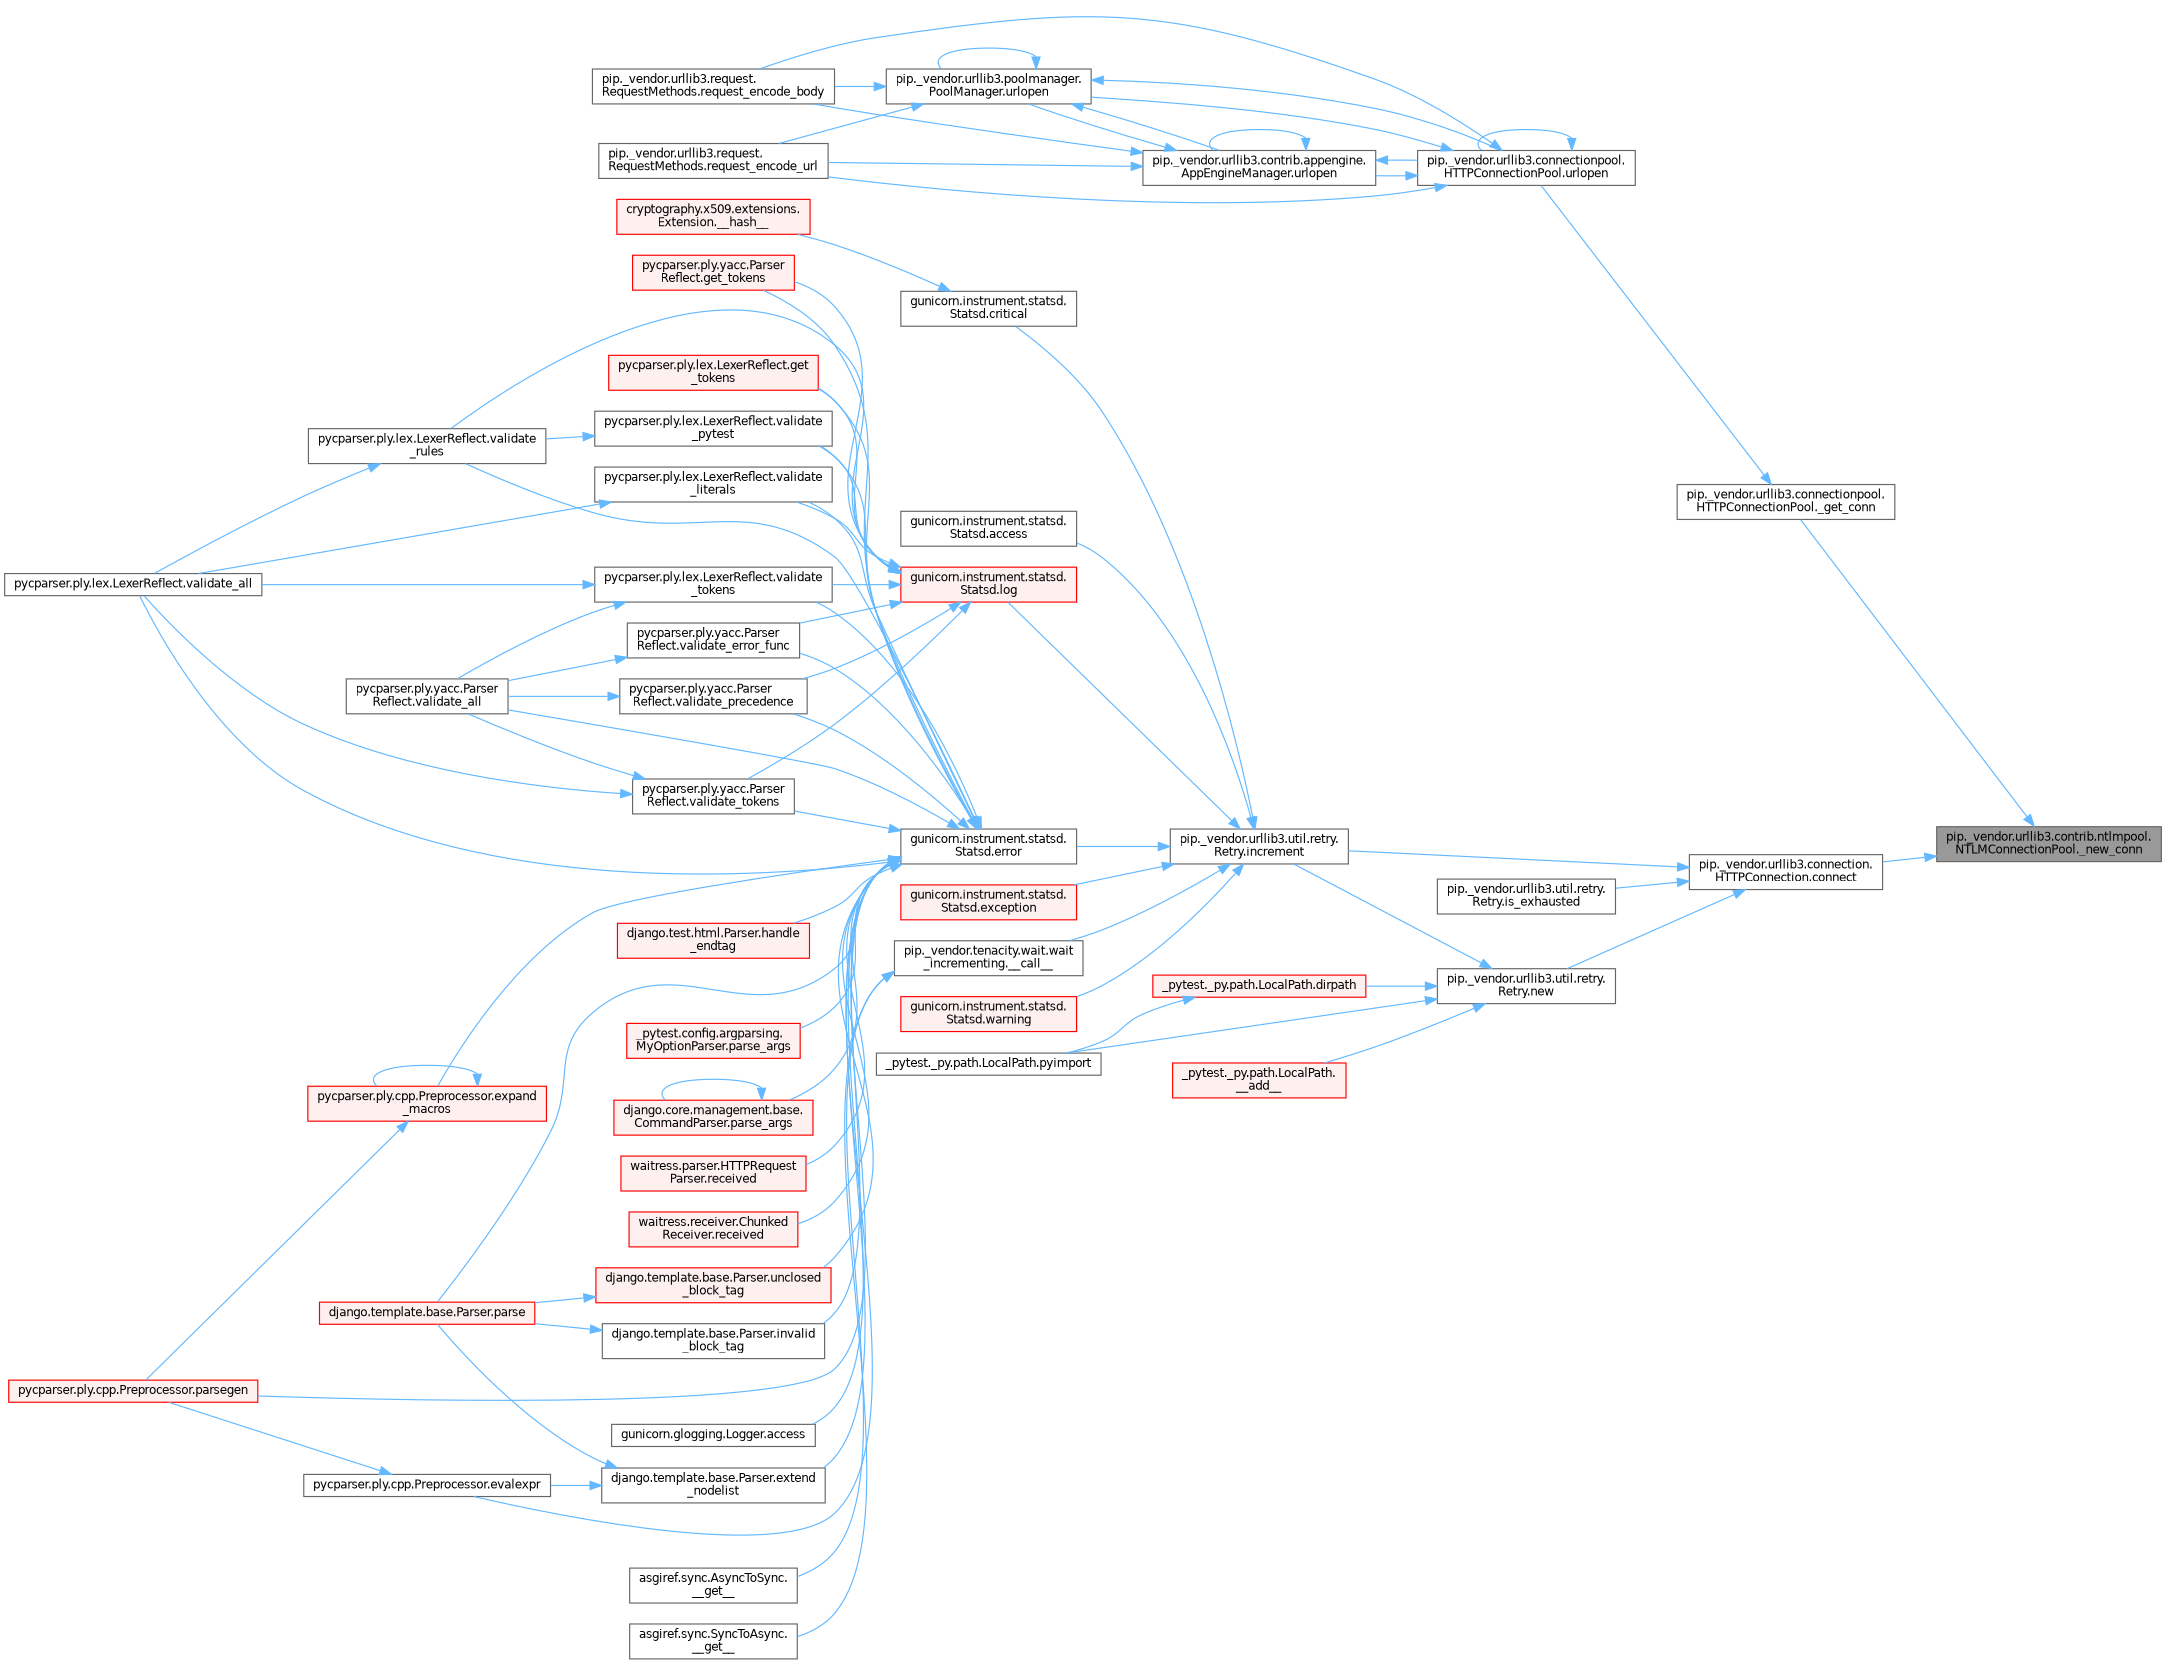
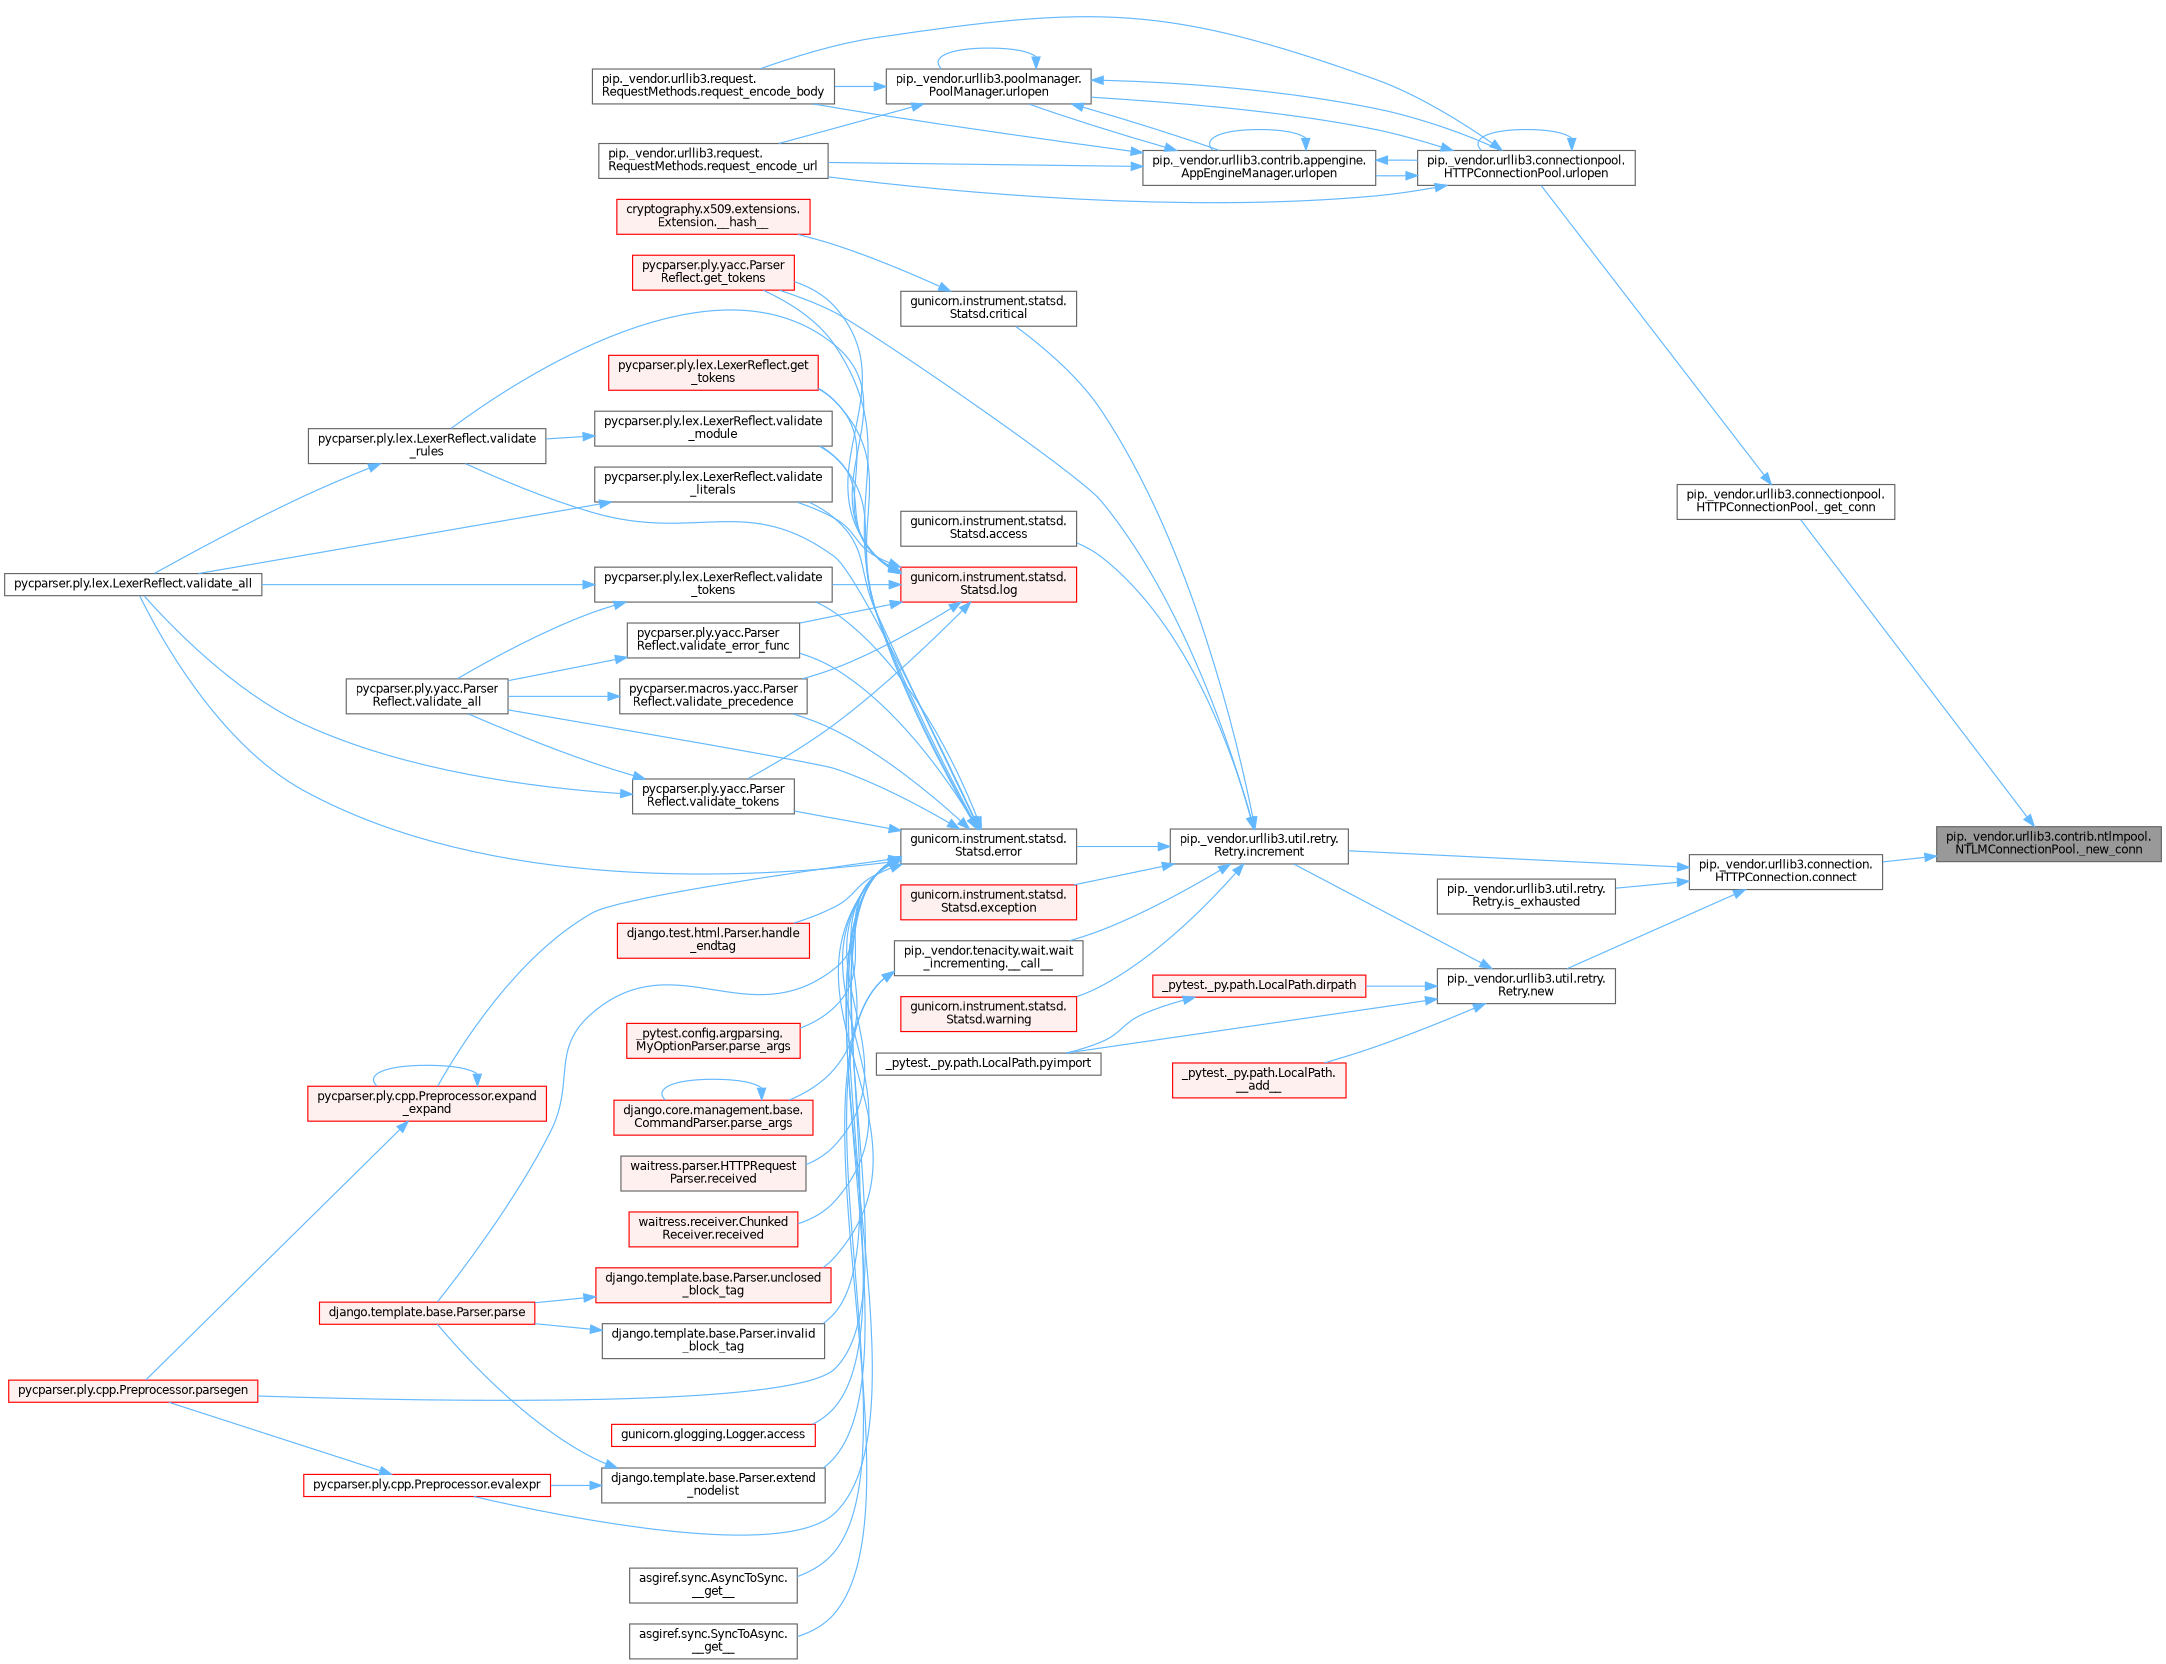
(713, 429) -> (713, 429)
(713, 696) -> (713, 696)
(1120, 711) -> (1089, 489)
(427, 1104) -> (427, 1104)
(713, 1174) -> (713, 1174)
(713, 1435) -> (713, 1435)
(427, 1485) -> (427, 1485)
